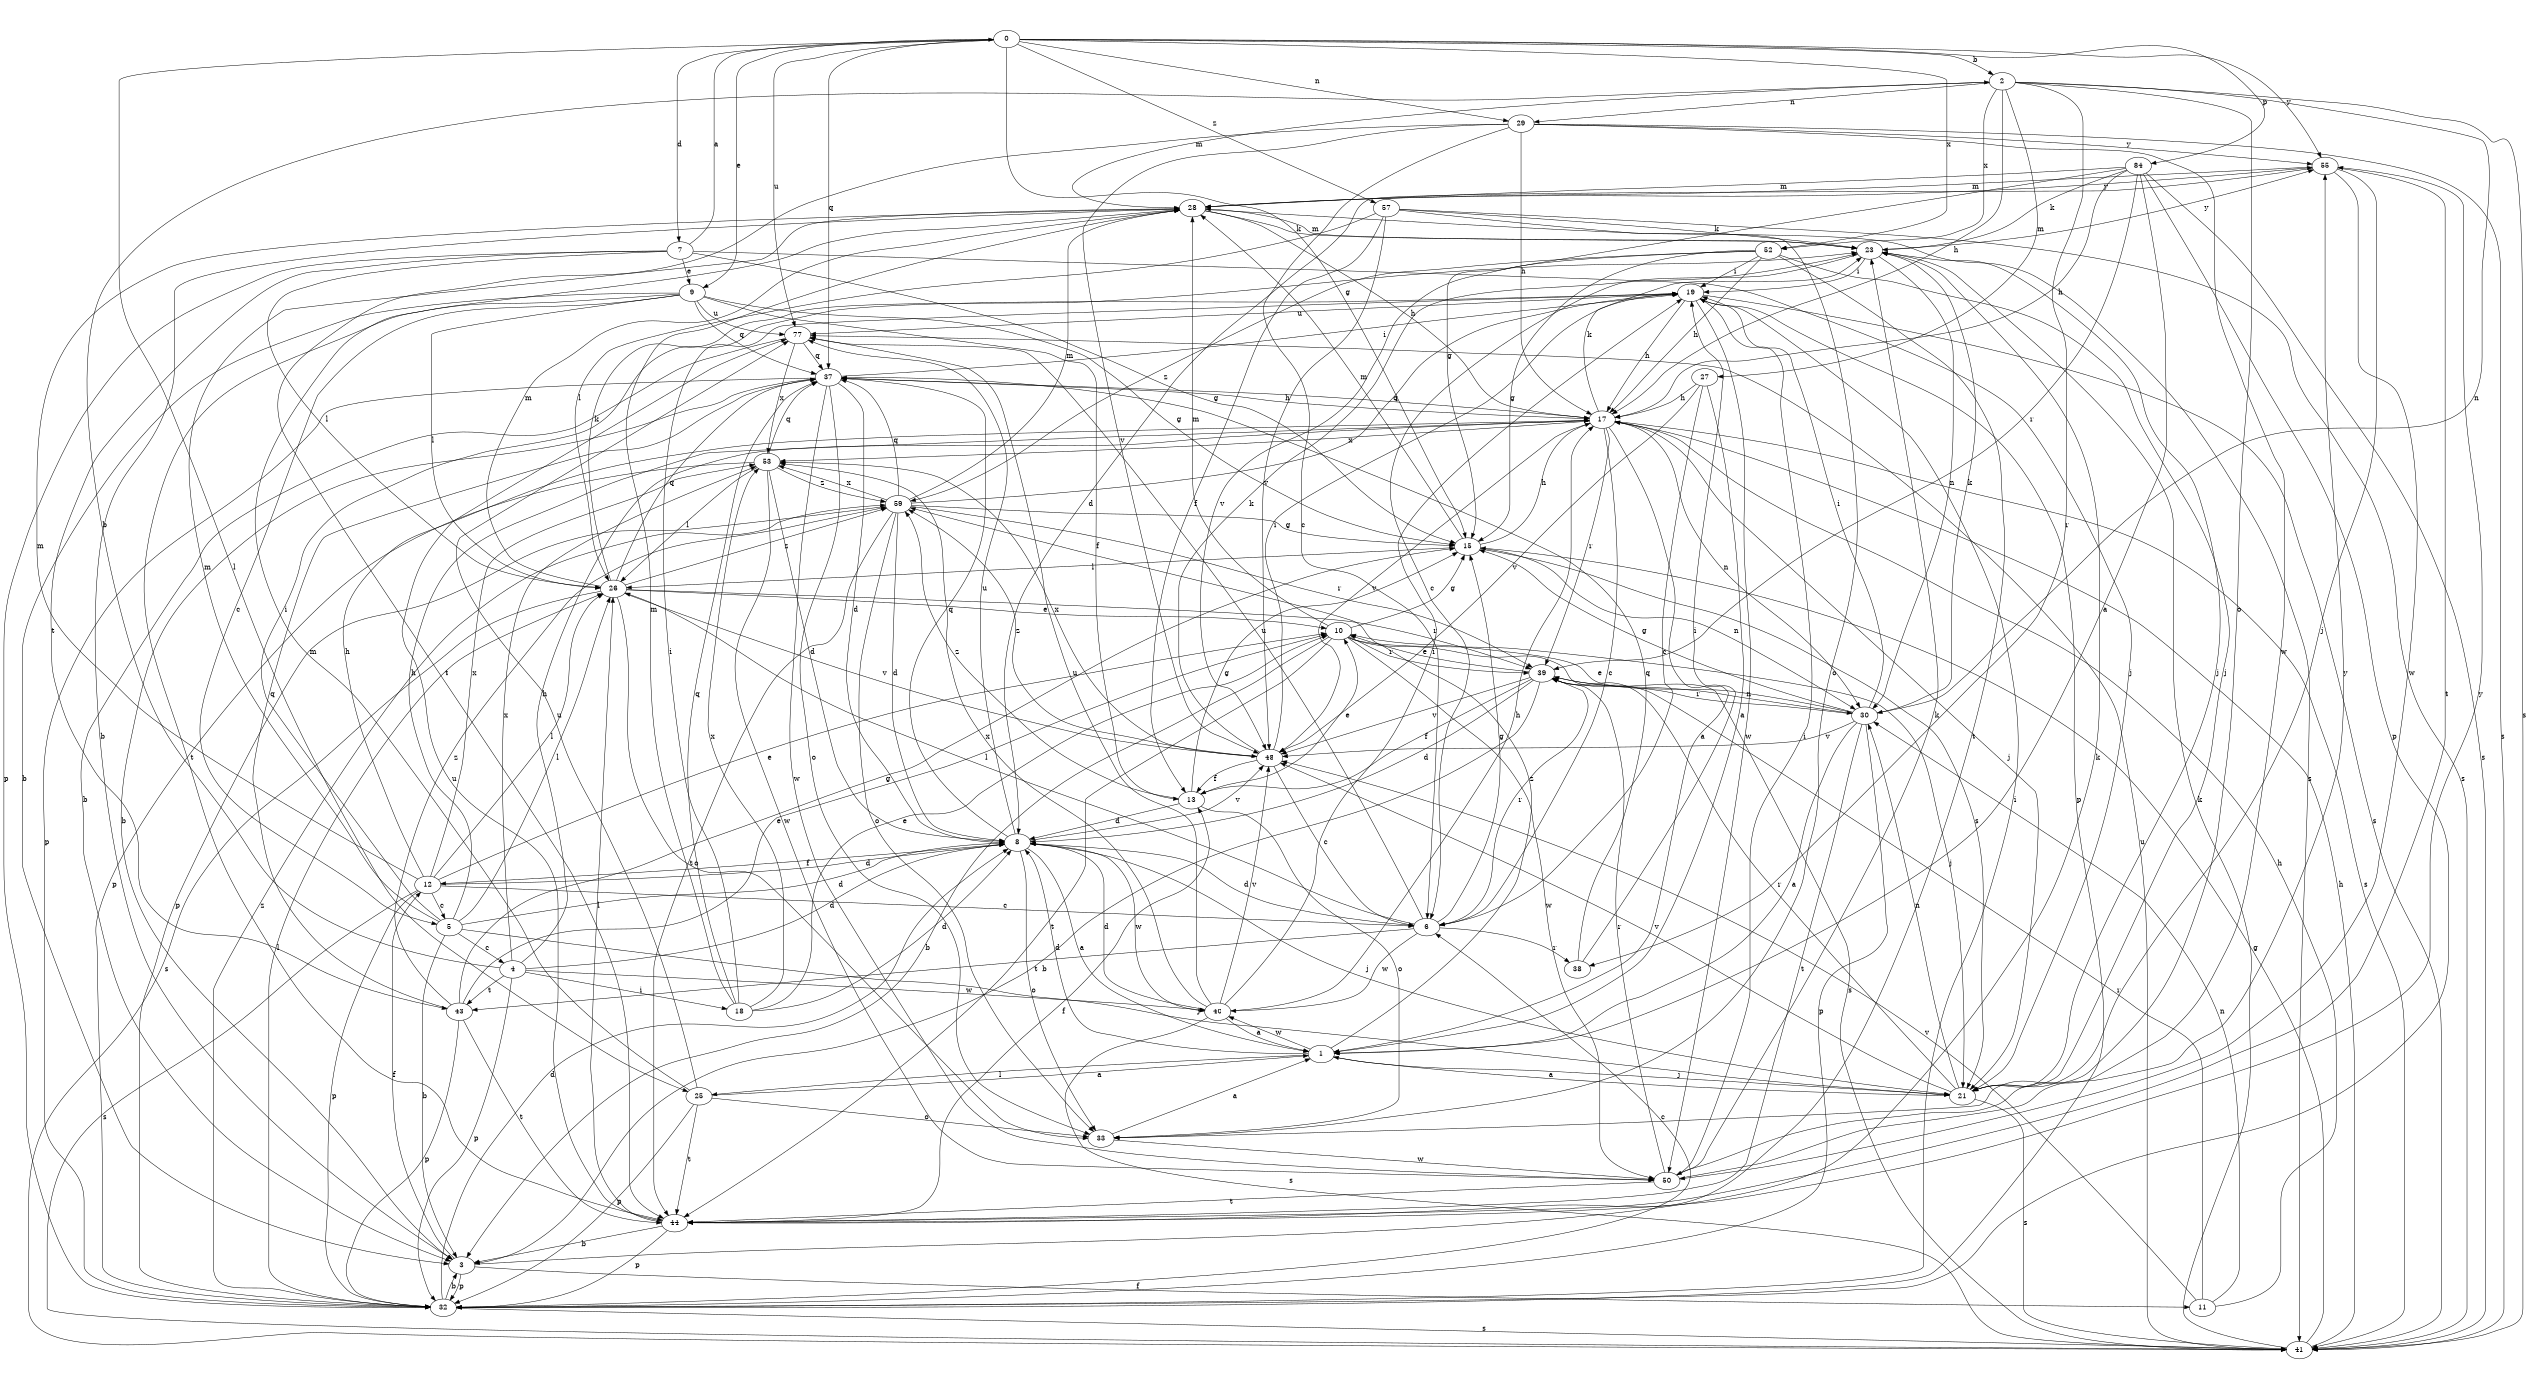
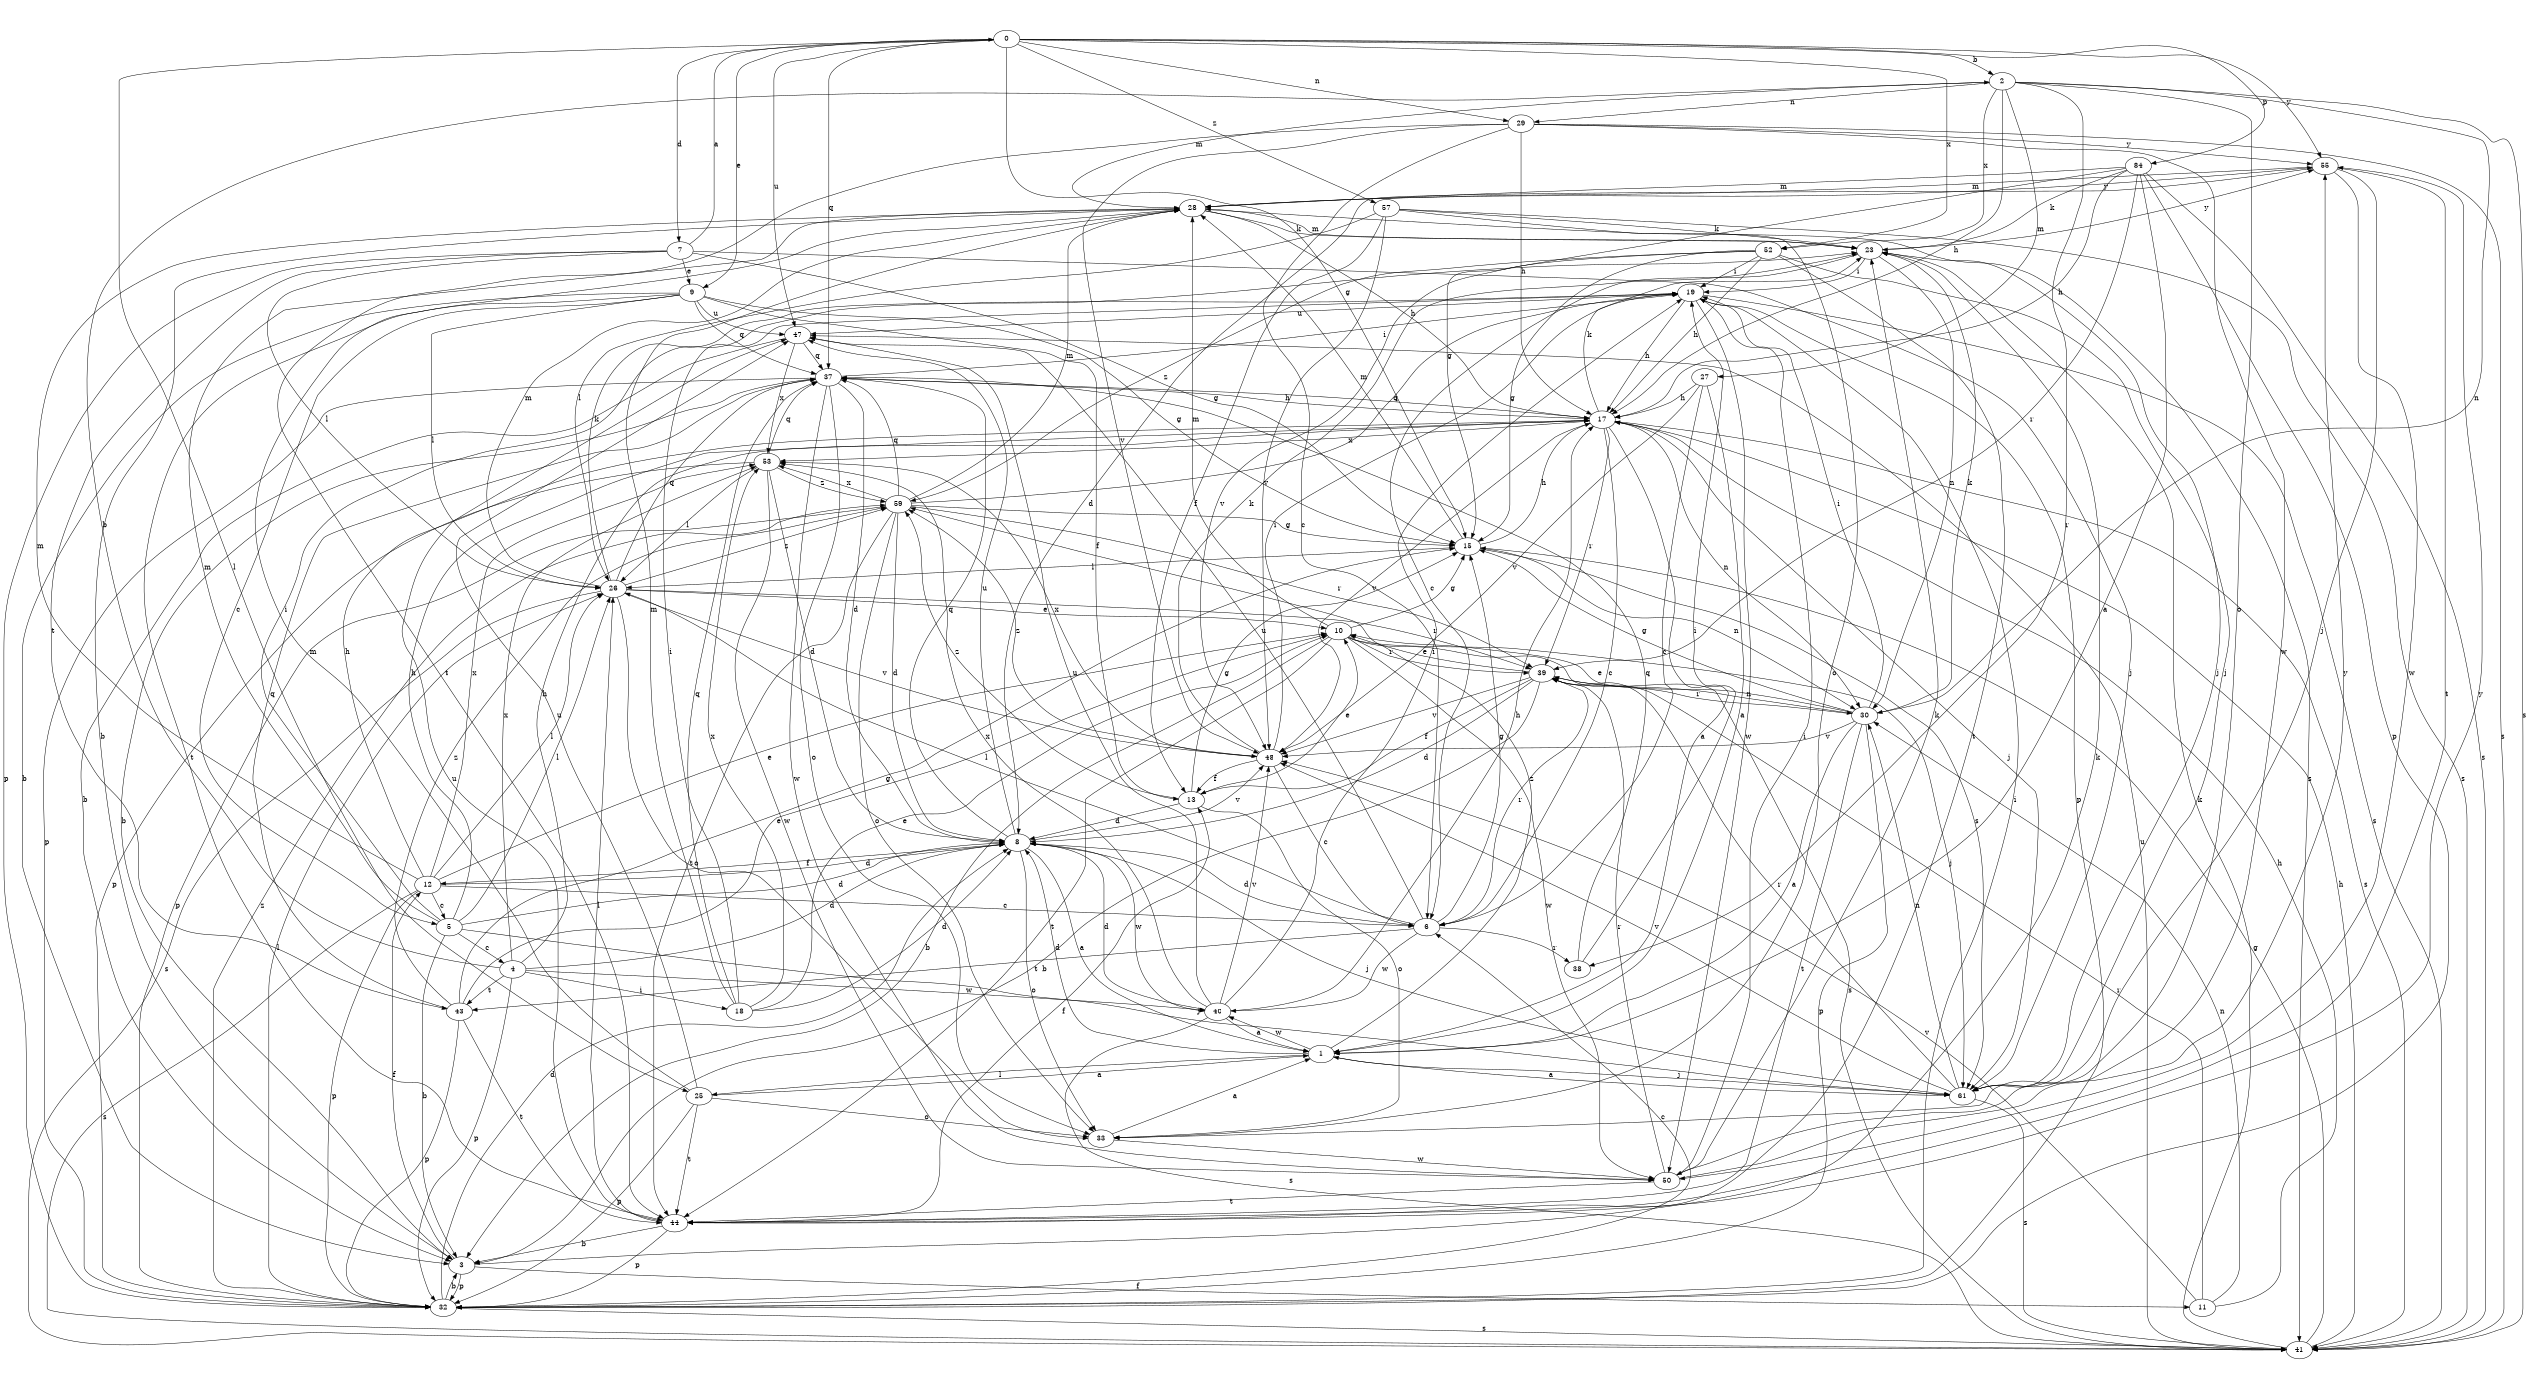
(798, 335) -> (798, 335)
(1962, 1096) -> (1962, 1096)
